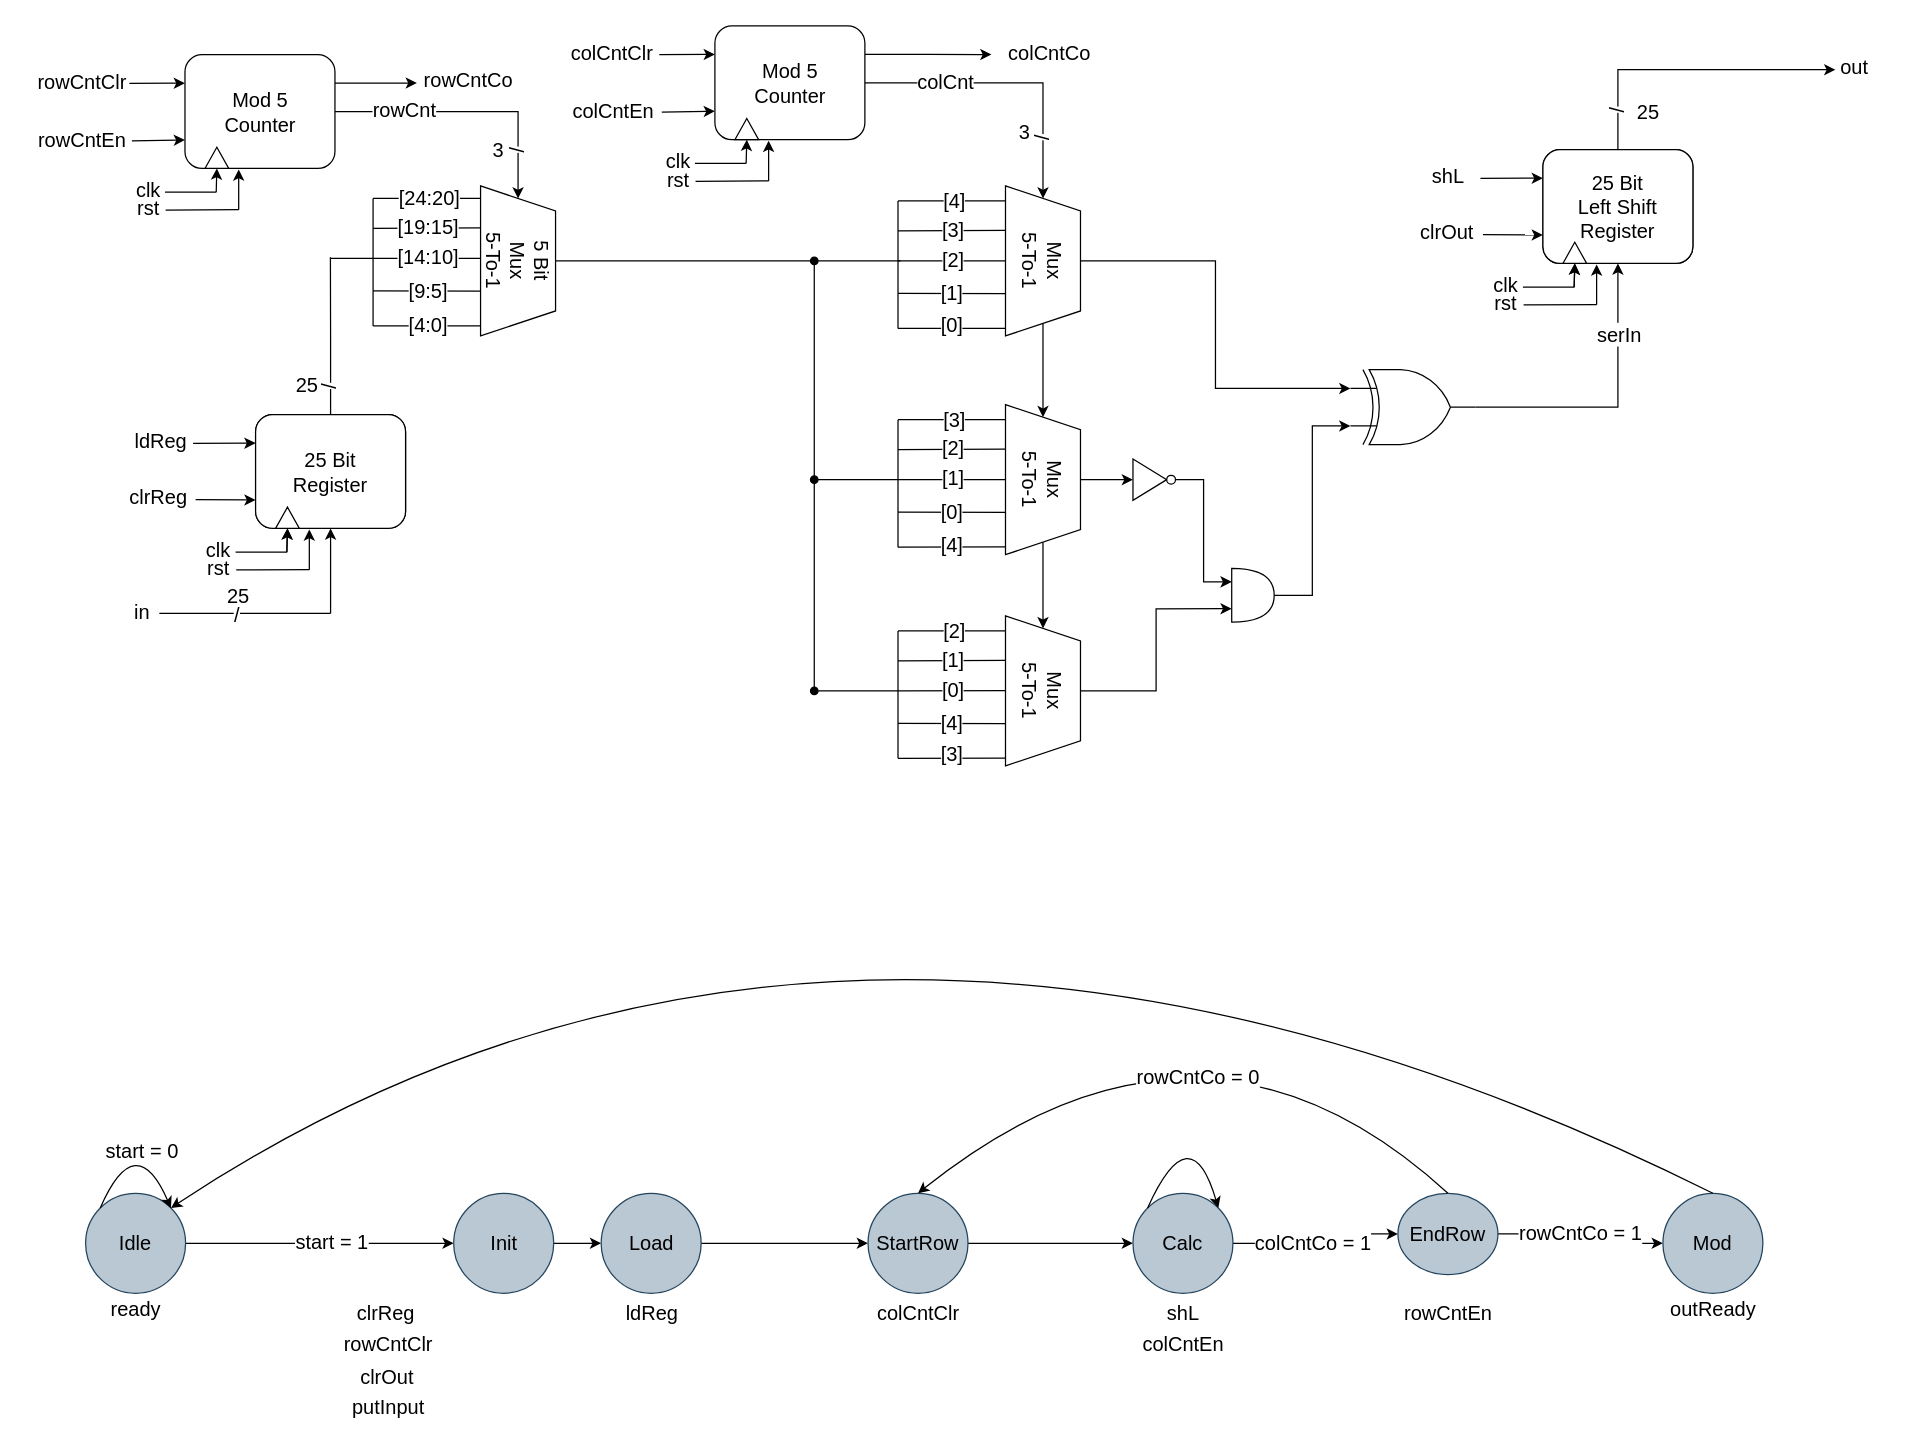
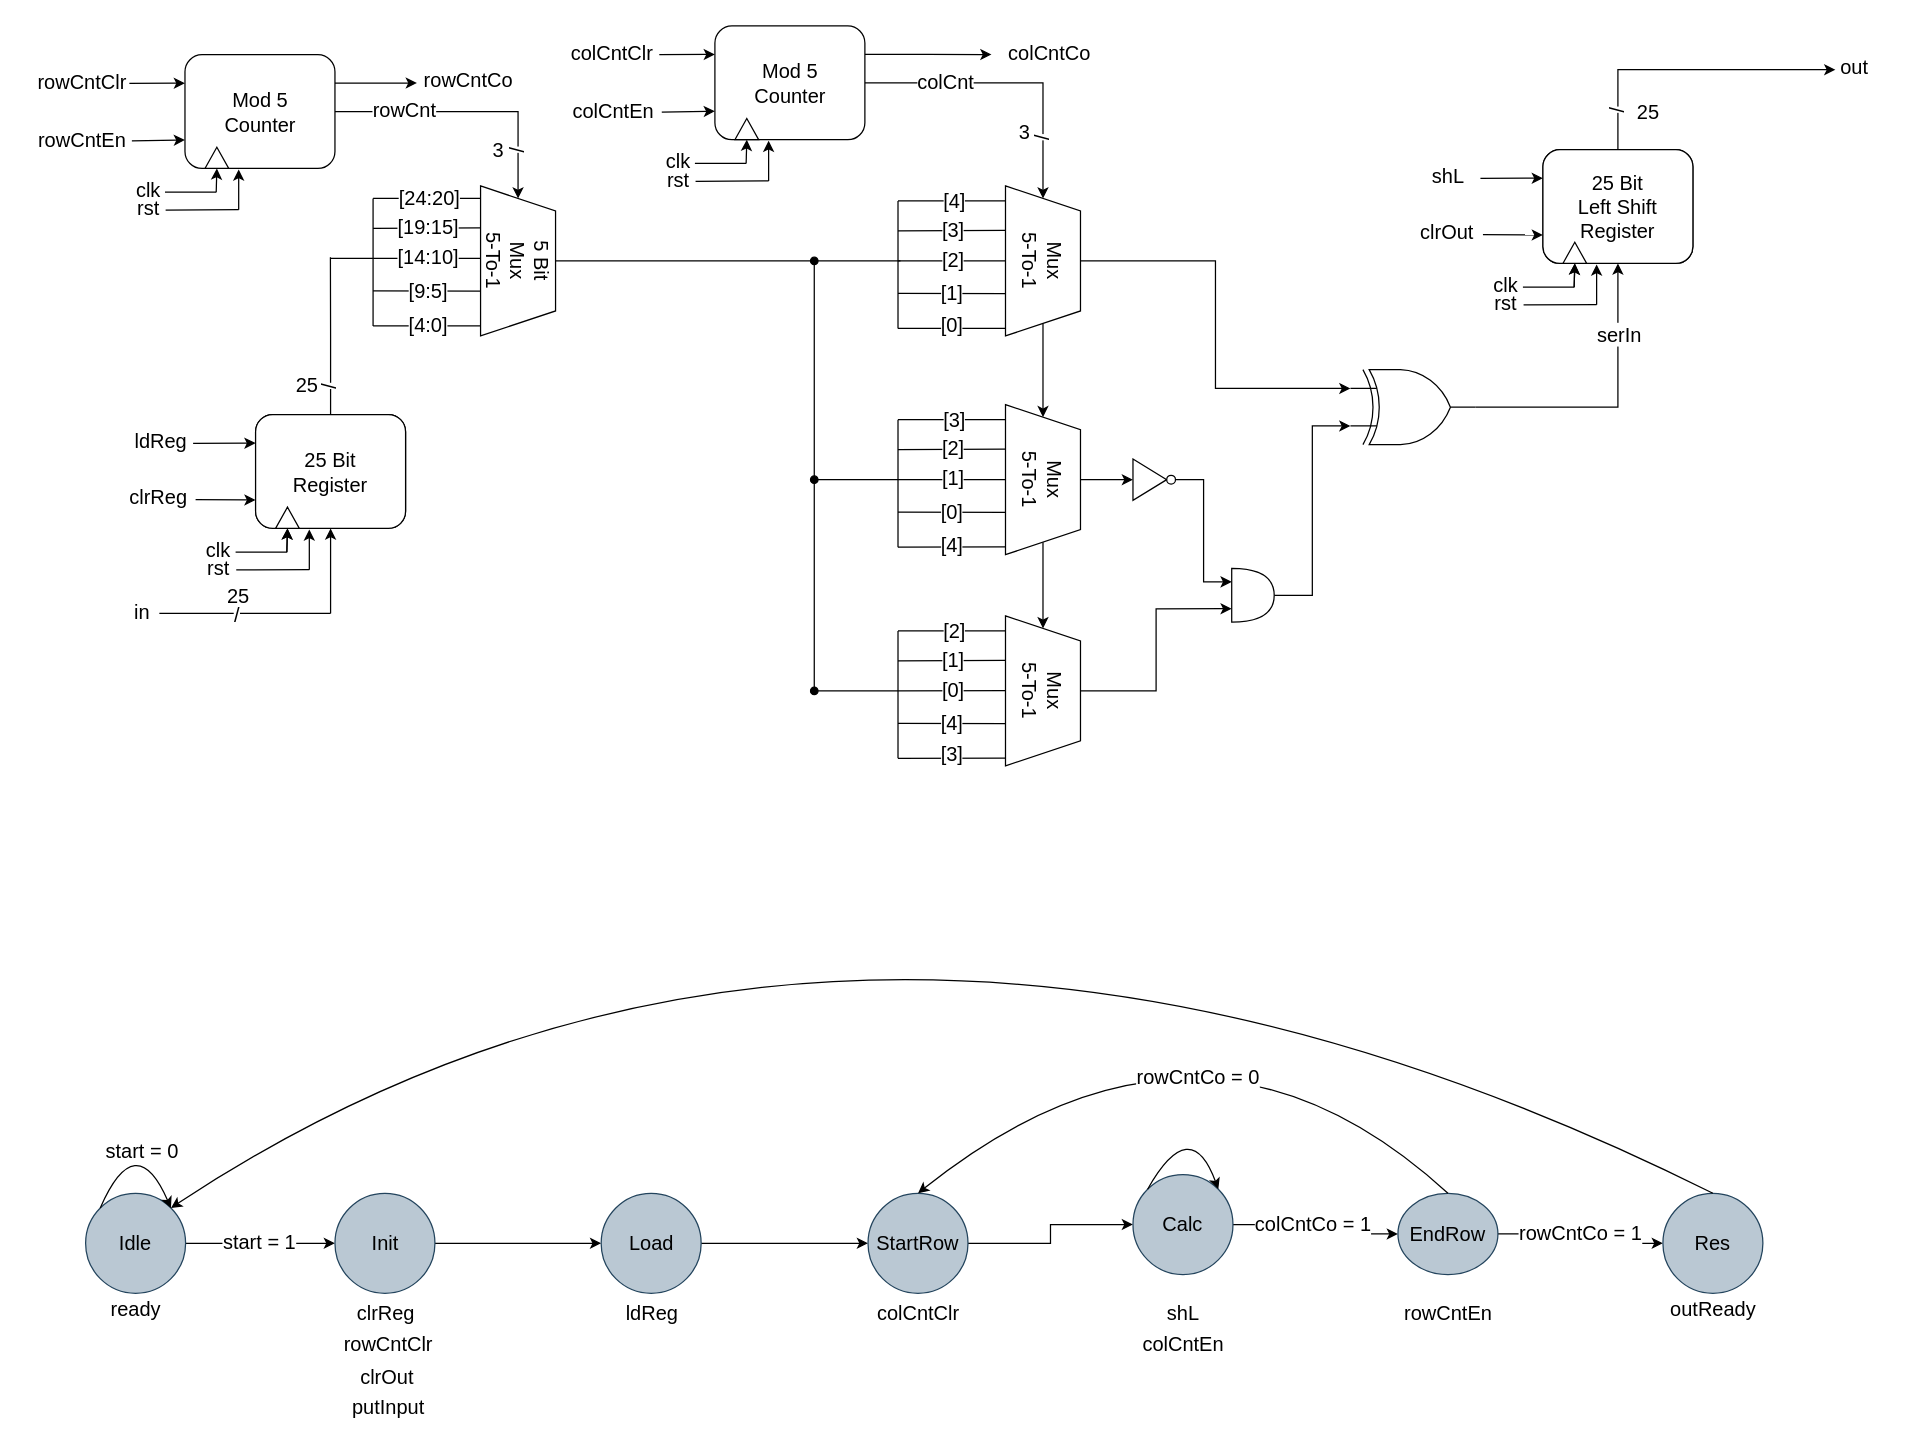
(504, 1243) -> (385, 1243)
(1183, 1243) -> (1183, 1224)
(1713, 1243) -> (1713, 1243)
